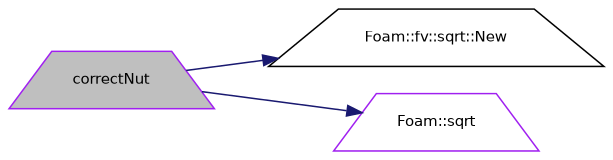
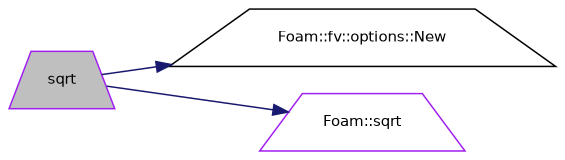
(436, 38) -> (362, 38)
(112, 80) -> (62, 80)
